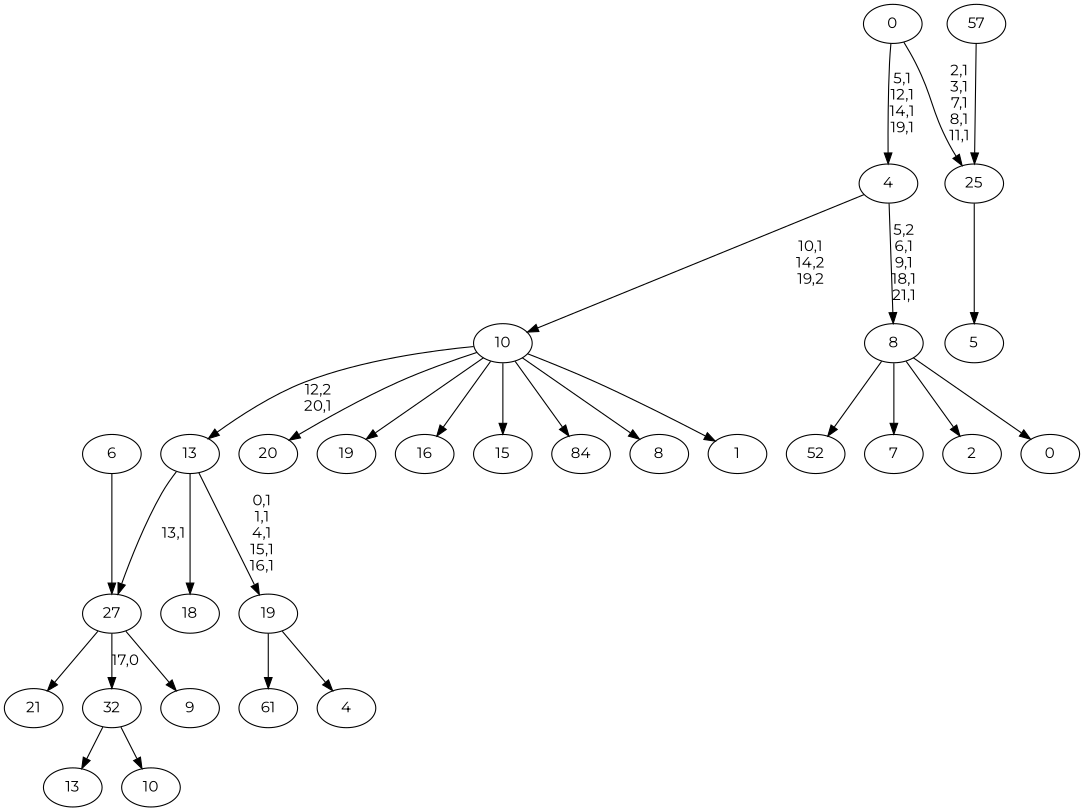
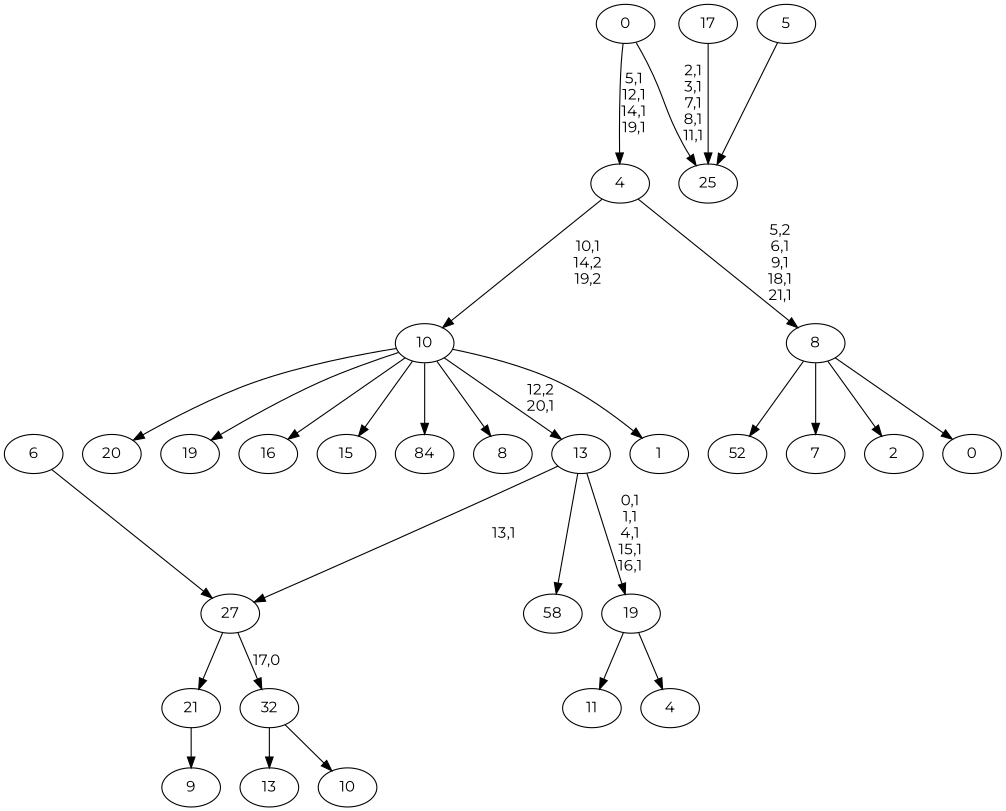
(976, 24) -> (708, 24)
(974, 258) -> (750, 99)
(190, 614) -> (553, 614)
(147, 657) -> (191, 742)
(268, 708) -> (592, 708)
